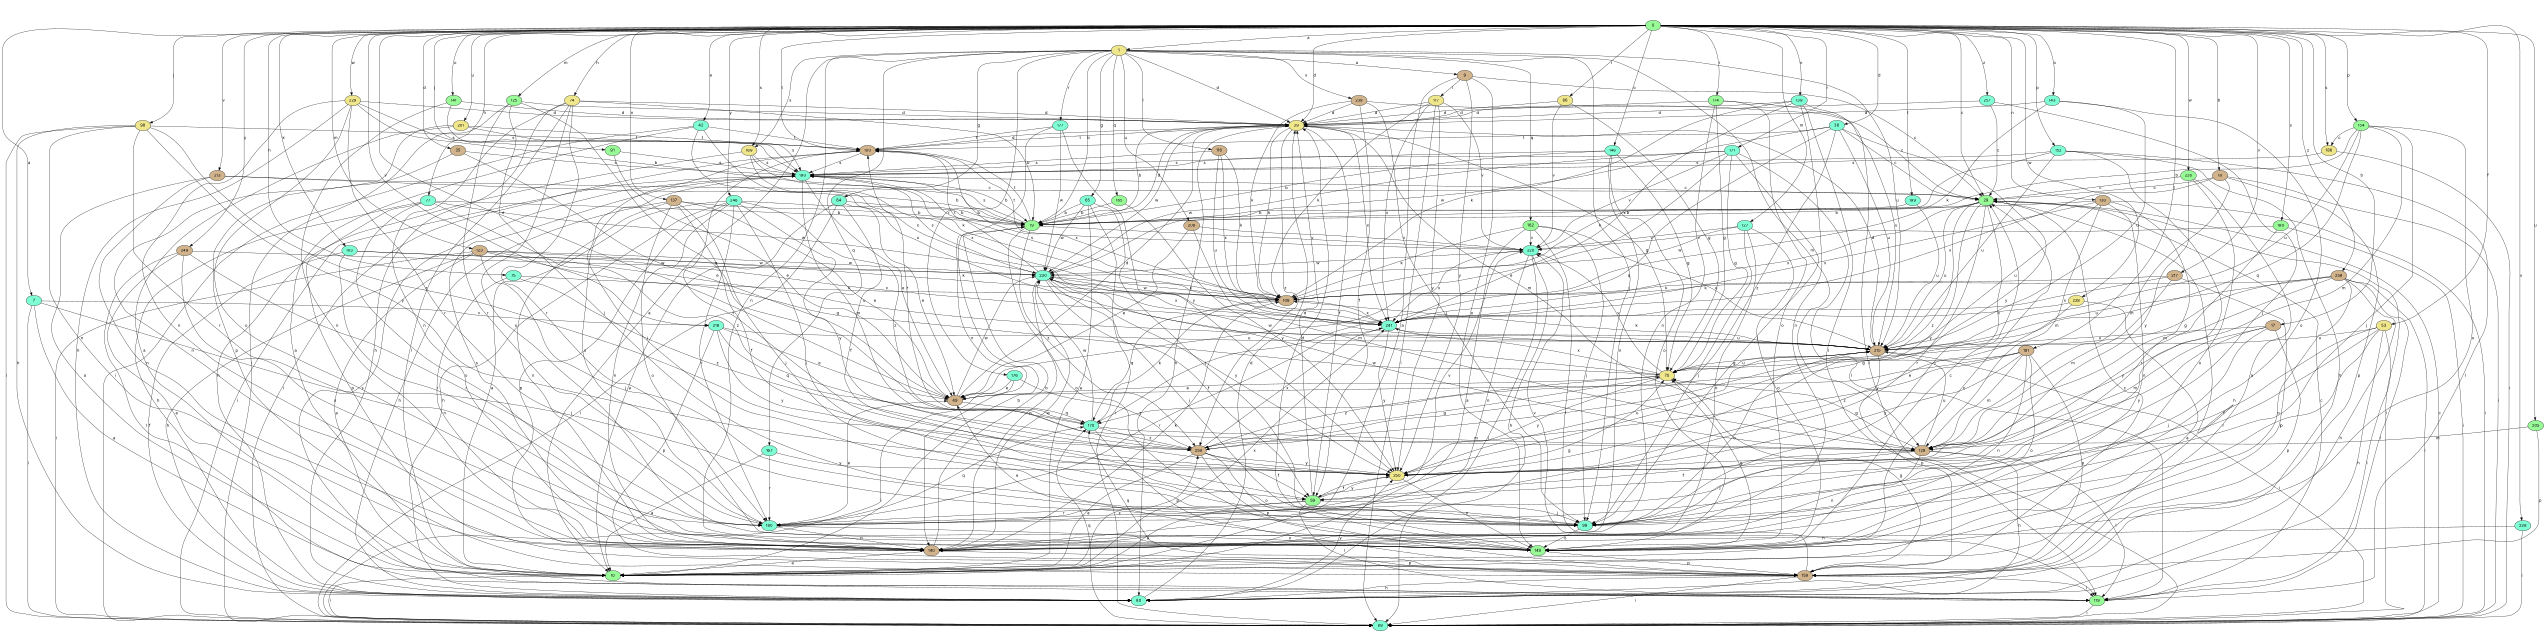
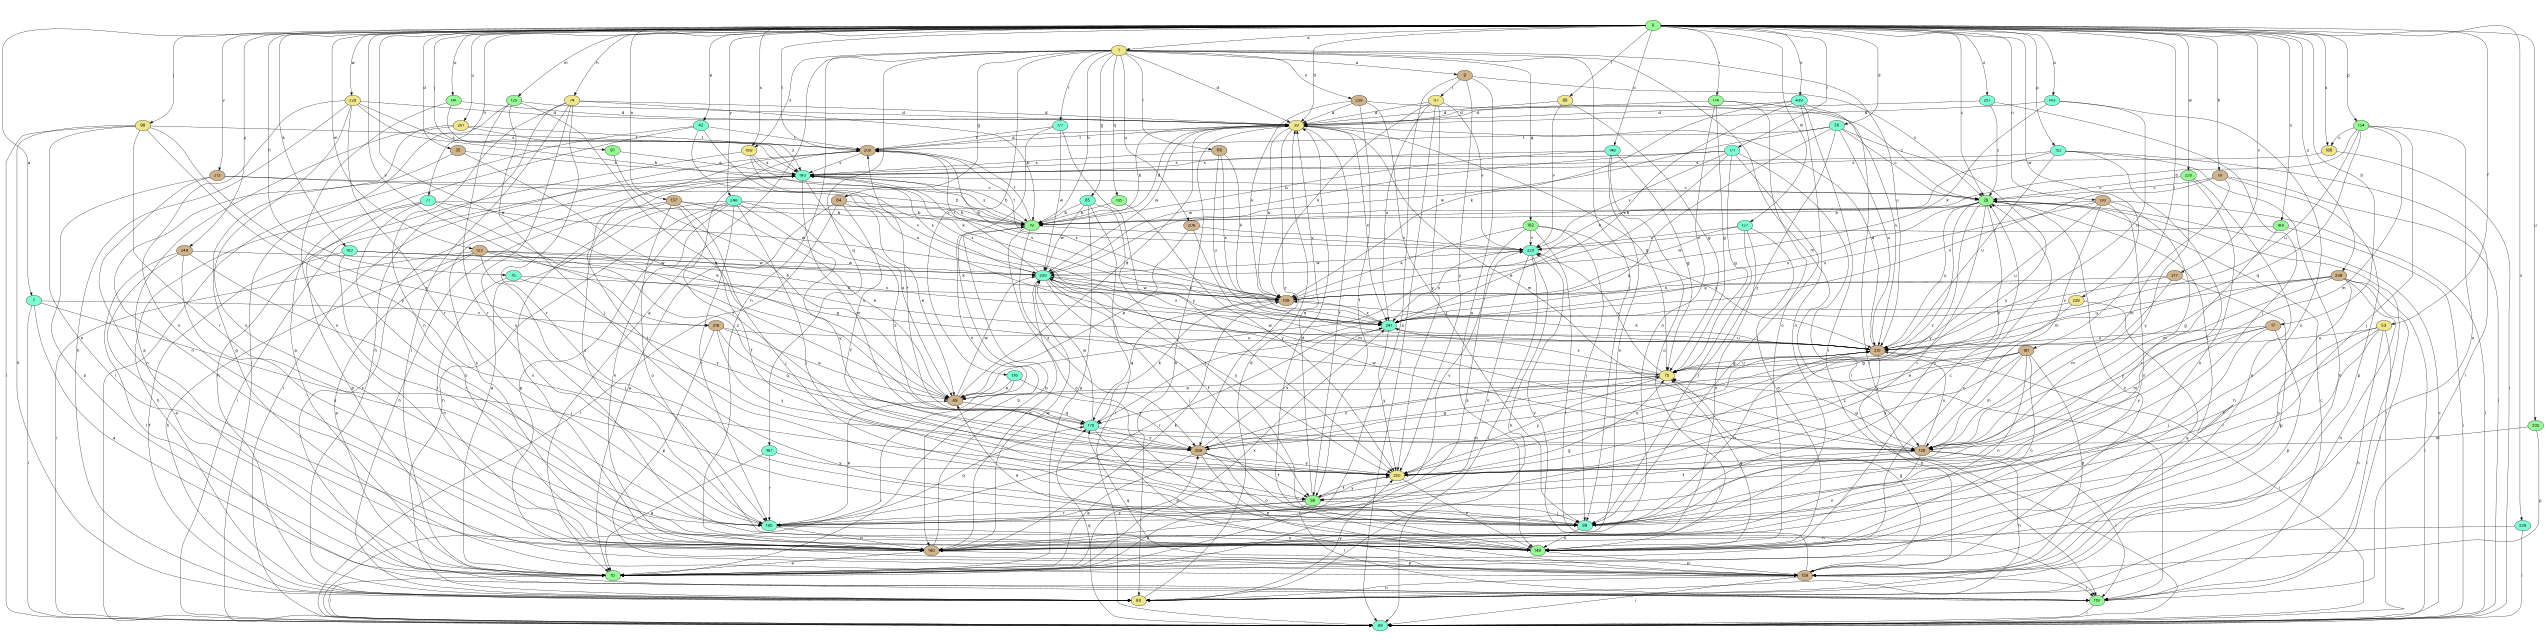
(1799, 100) -> (1799, 100)
(868, 151) -> (868, 151)
(839, 201) -> (839, 201)
(1913, 201) -> none
(716, 326) -> (716, 326)
(1139, 601) -> (1139, 601)
